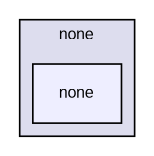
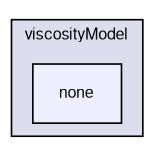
(77, 35) -> (77, 35)
